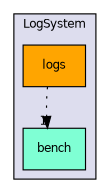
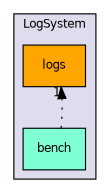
(47, 102) -> (62, 113)
